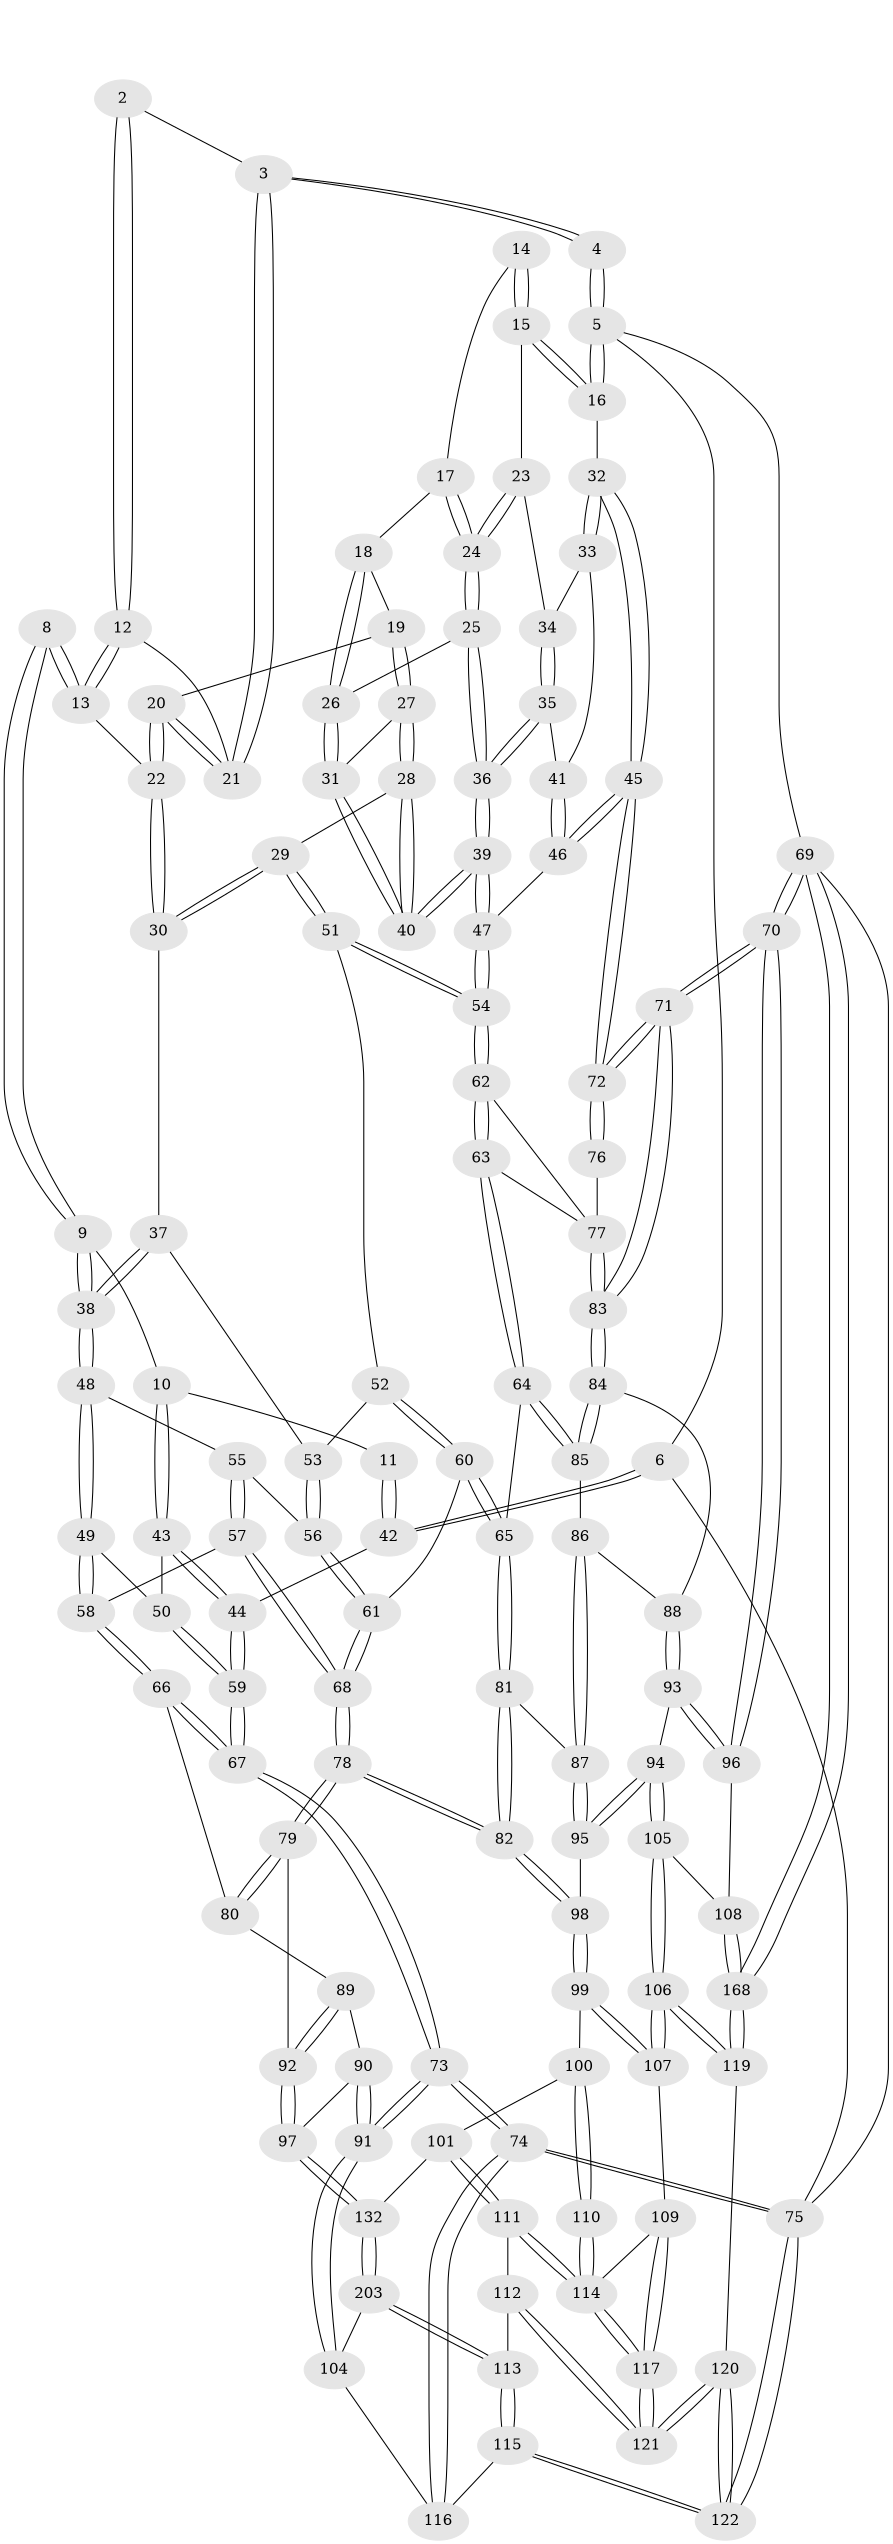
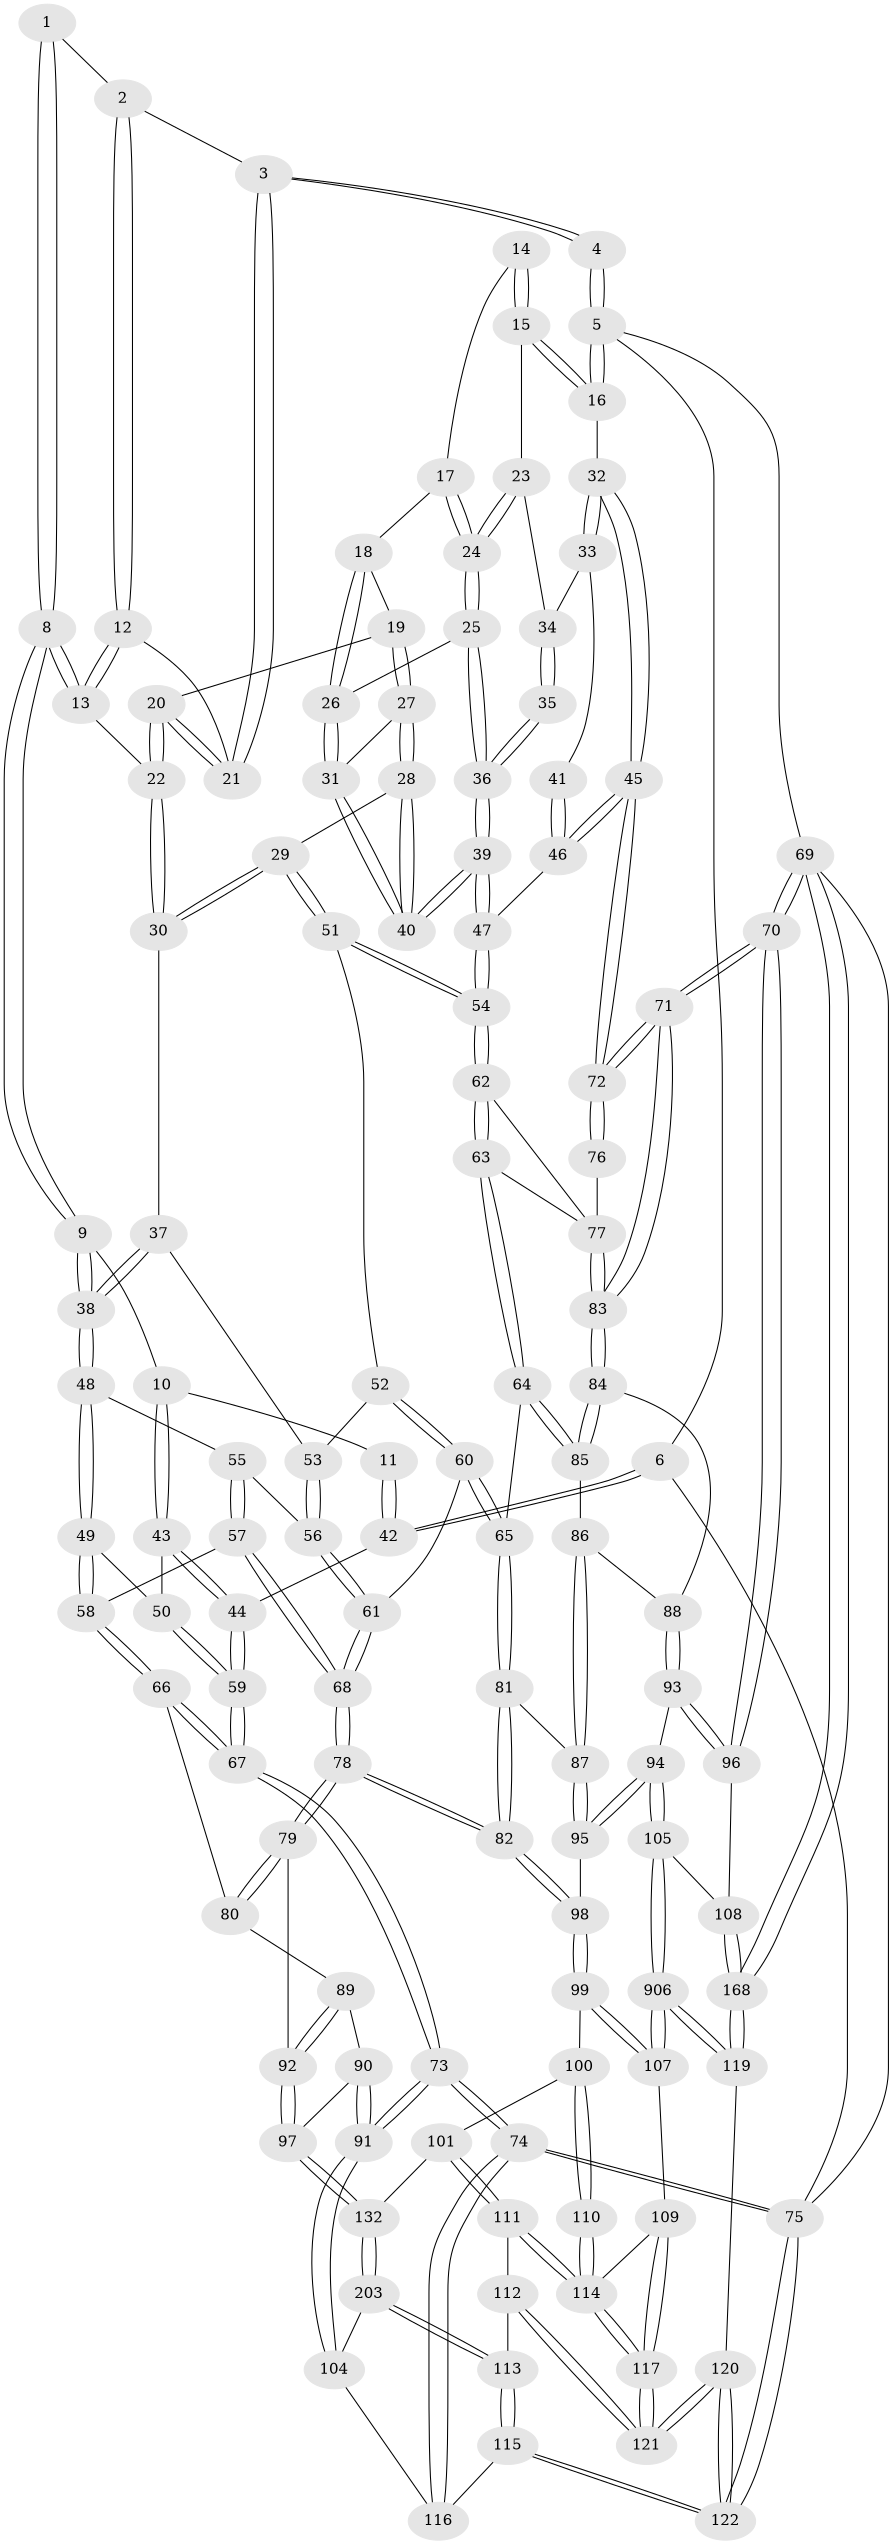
none -> (47, 23)
(553, 742) -> none
(658, 1991) -> (658, 1991)
